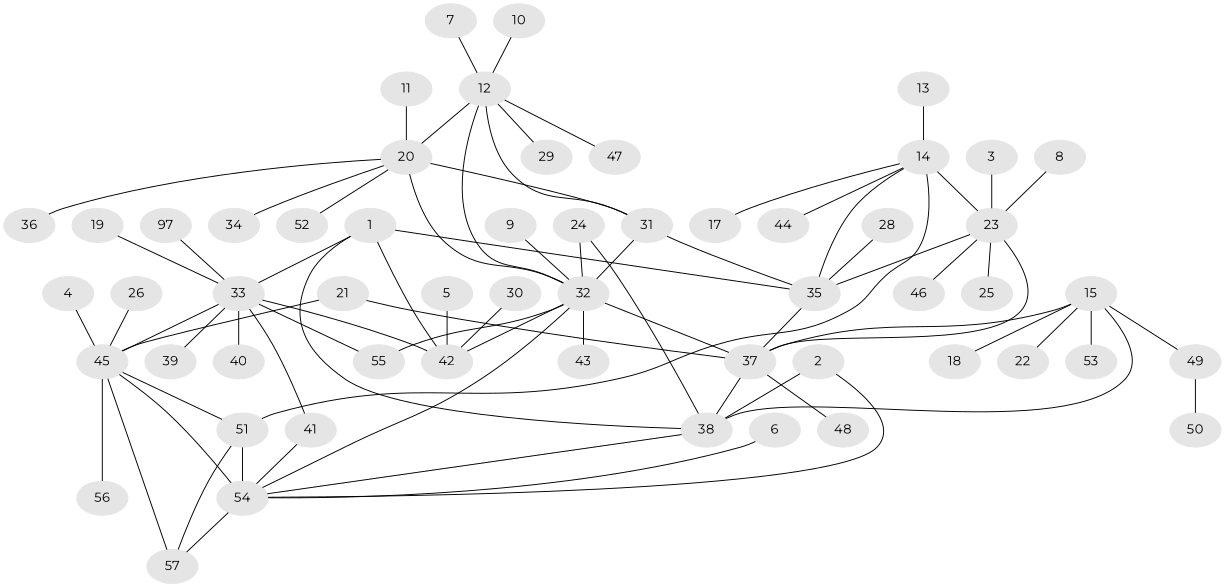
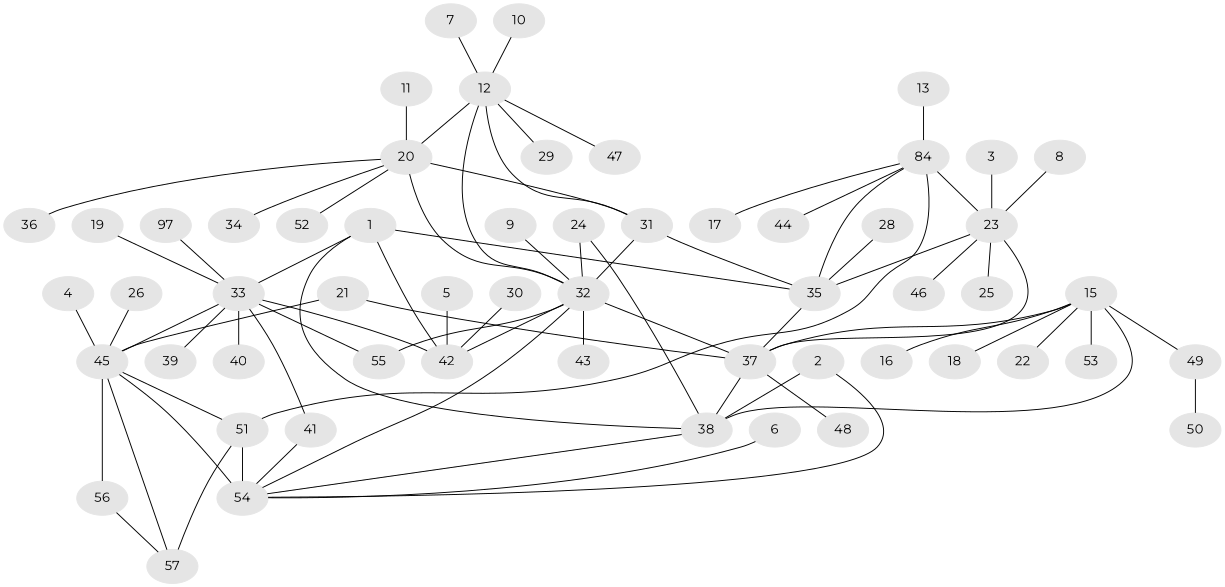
(924, 157) -> (924, 157)
none -> (887, 362)
(207, 532) -> (137, 532)
